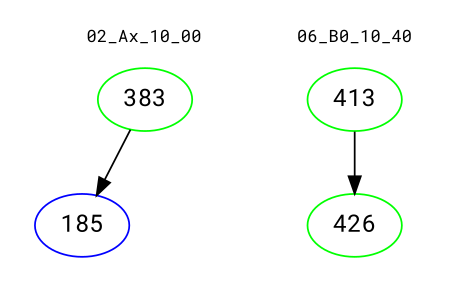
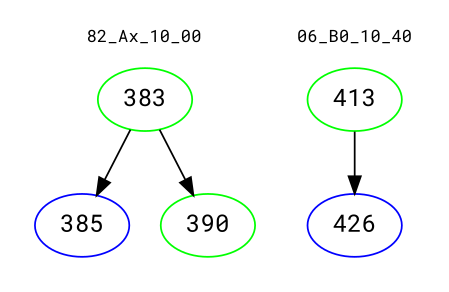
(145, 38) -> (145, 38)
(82, 225) -> (82, 225)
none -> (208, 225)
(355, 225) -> (355, 225)
